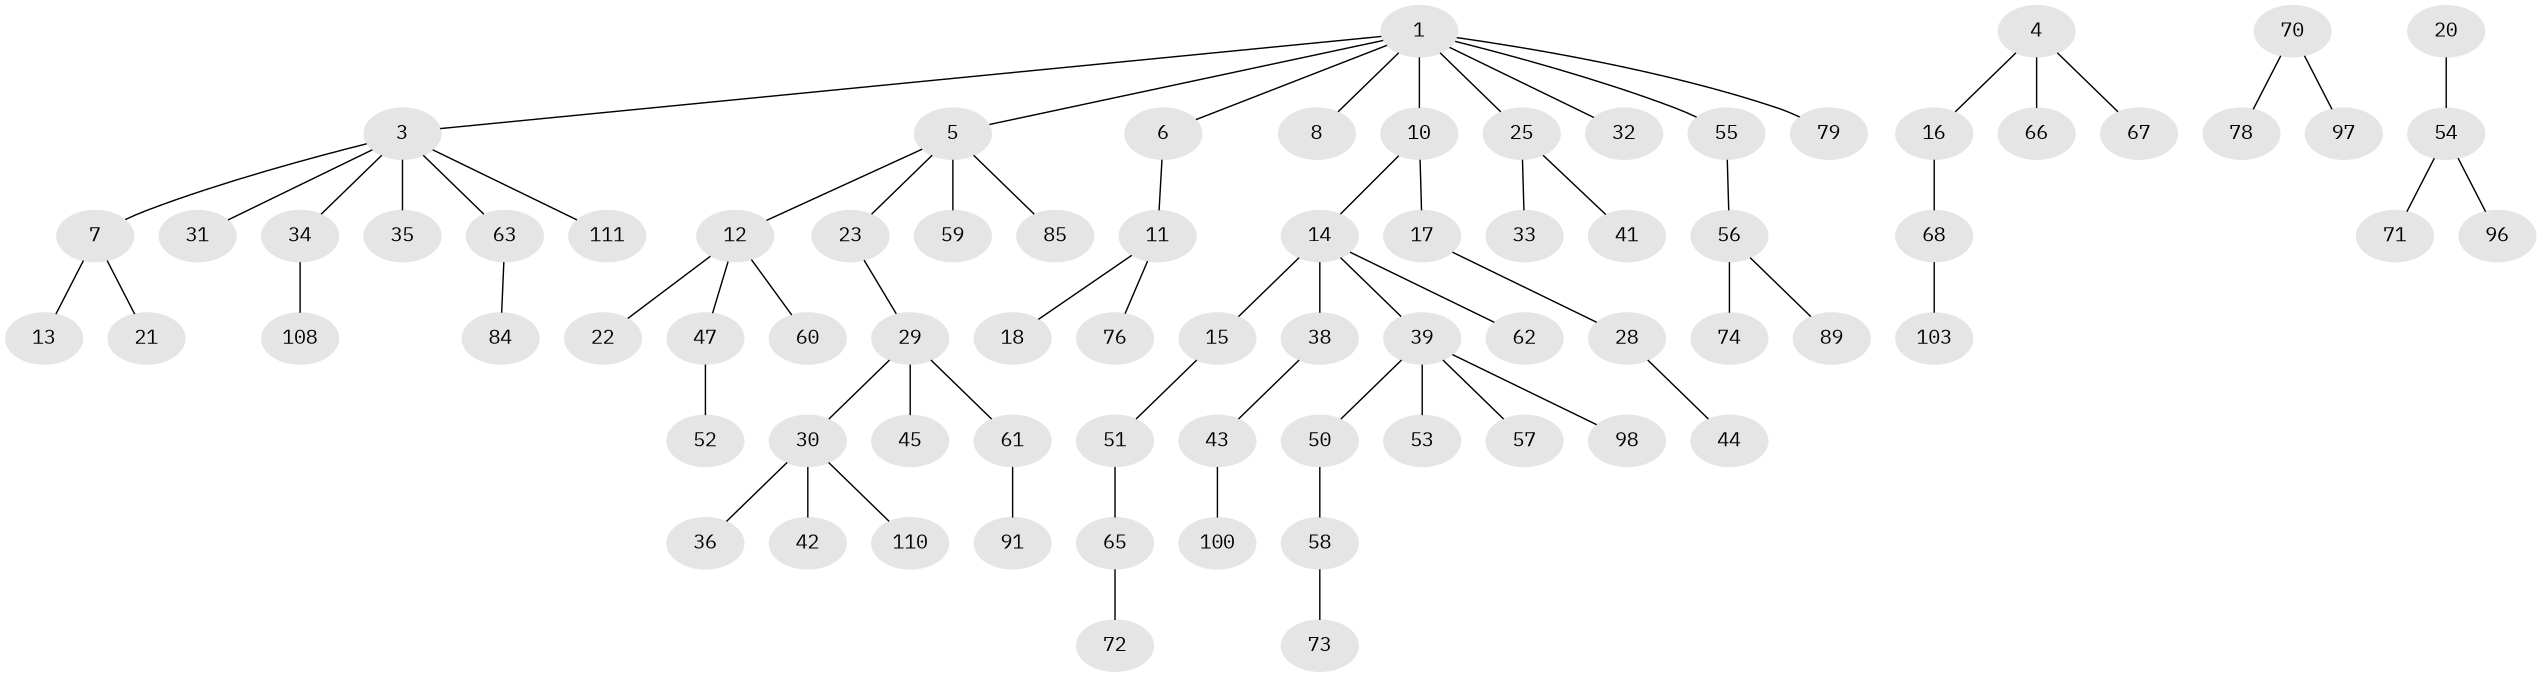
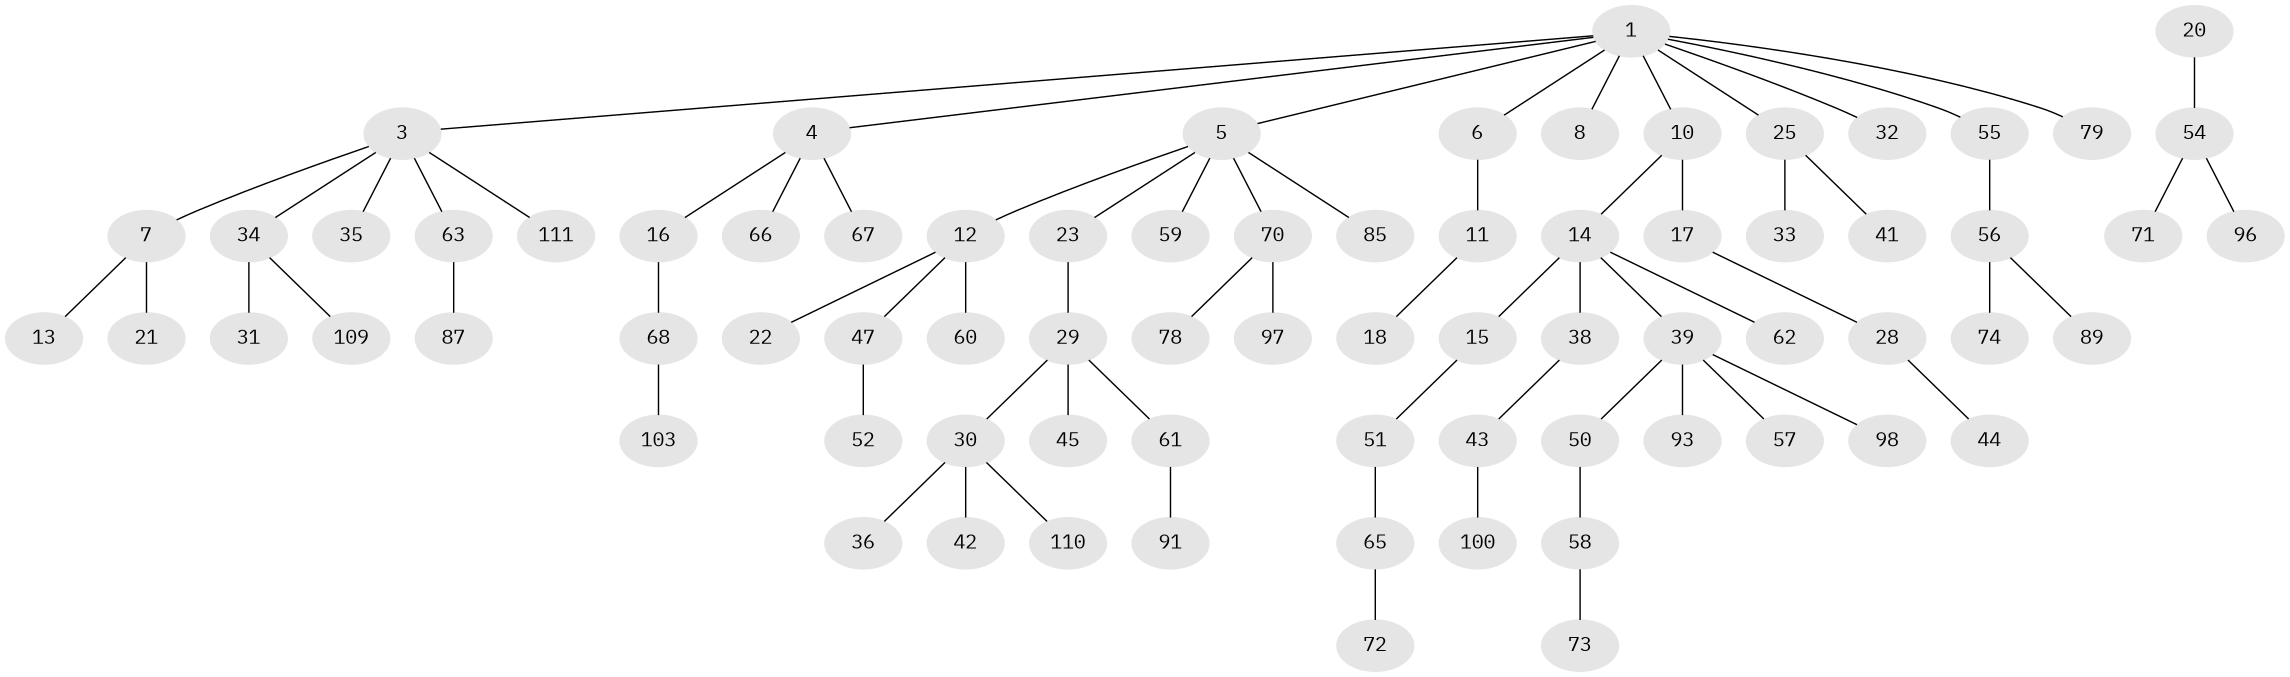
none -> (1222, 83)
(300, 185) -> (249, 287)
none -> (1247, 185)
(300, 338) -> (351, 338)
(501, 338) -> (454, 338)
(1115, 338) -> none
(1422, 441) -> (1682, 441)
